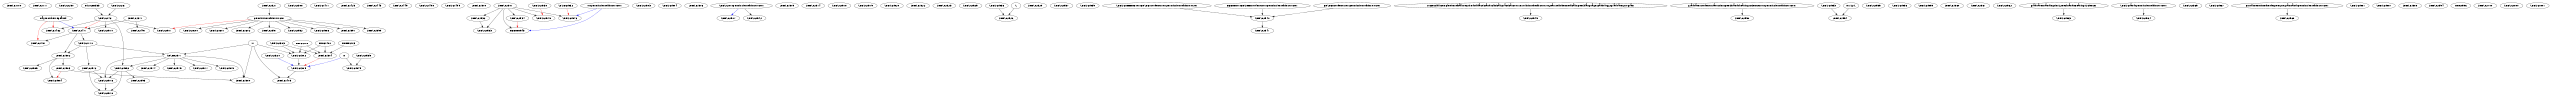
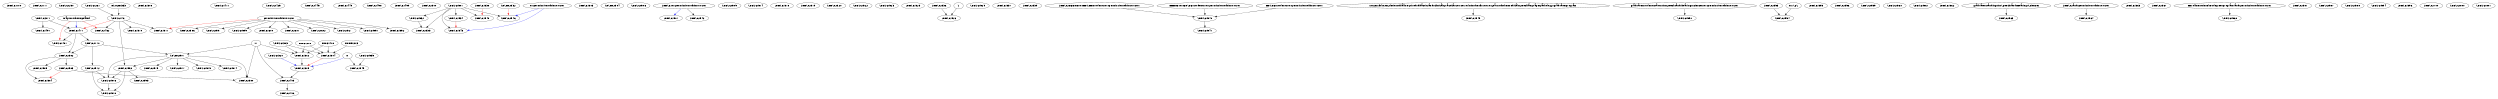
(670, 6) -> (612, 6)
(2461, 6) -> (2405, 6)
(269, 11) -> (314, 24)
(517, 31) -> (456, 31)
none -> (287, 93)
